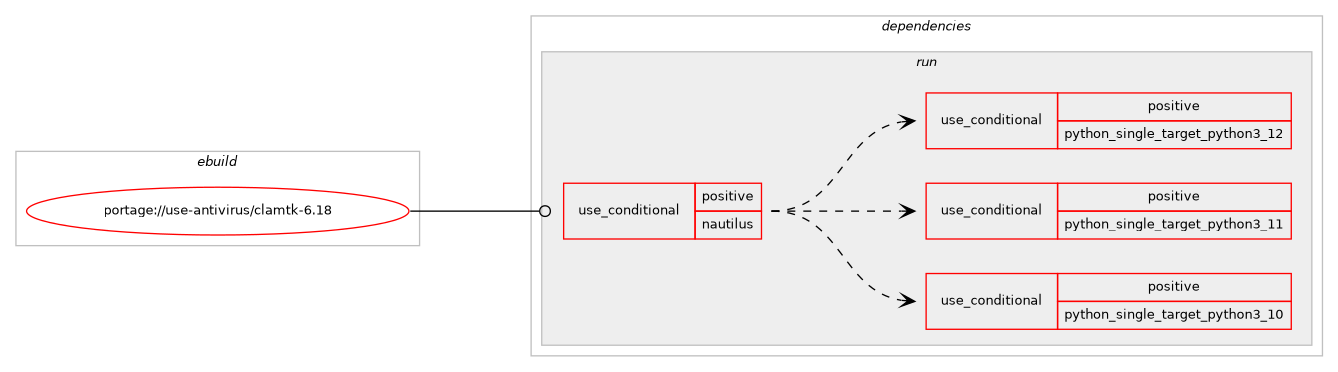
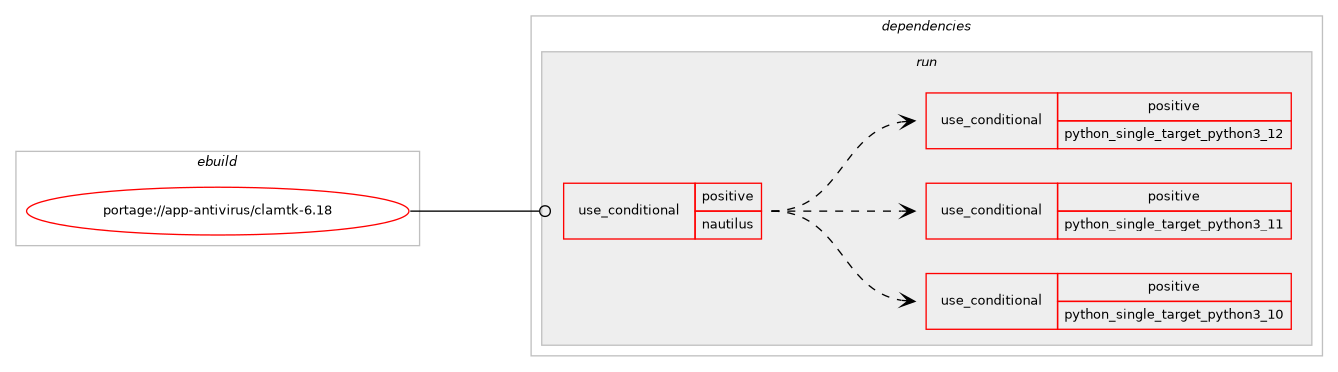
(218, 211) -> (218, 211)
